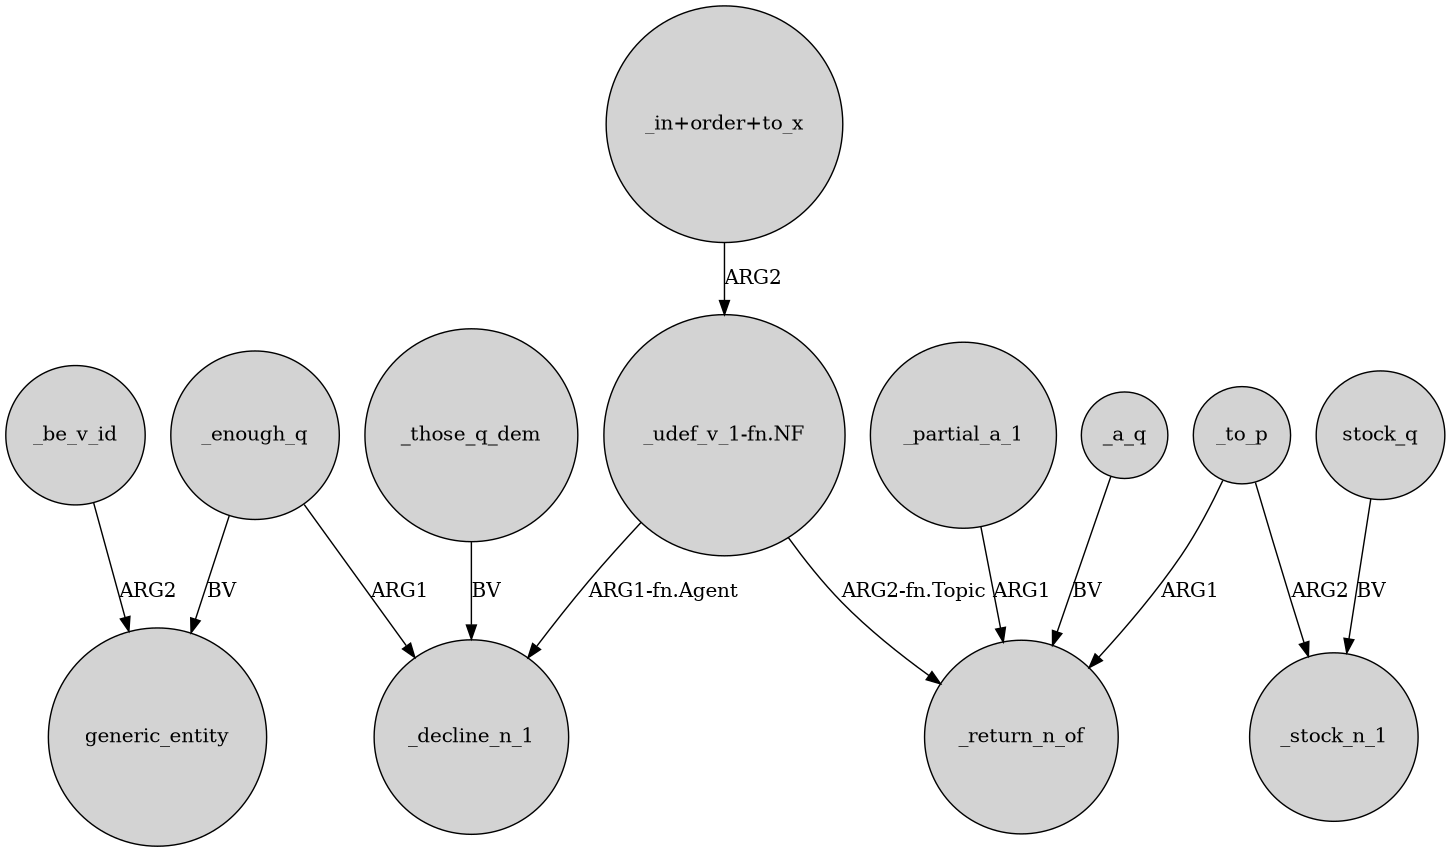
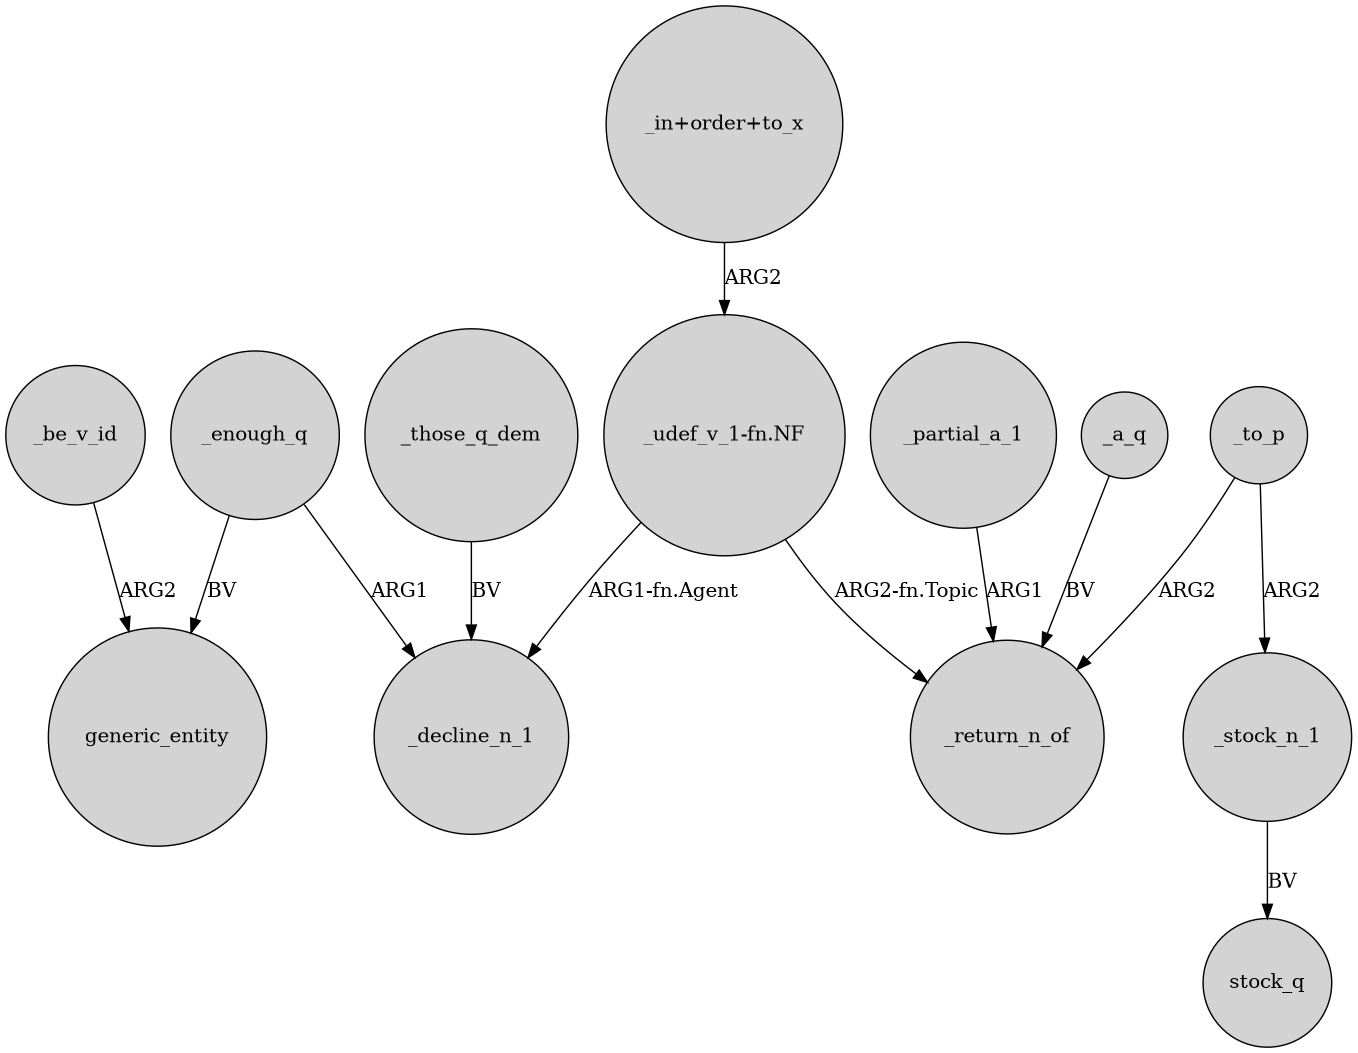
(1360, 569) -> (1267, 863)
(1190, 592) -> (1188, 592)
